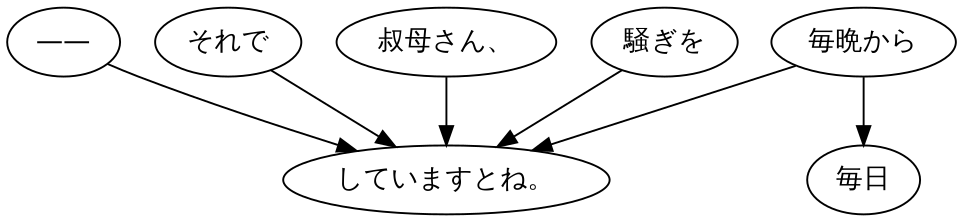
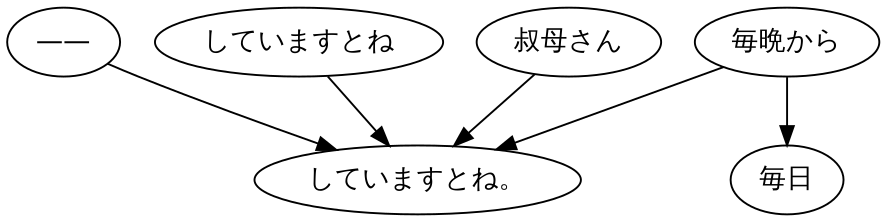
(228, 42) -> (299, 42)
(446, 42) -> none
(665, 42) -> (569, 42)
